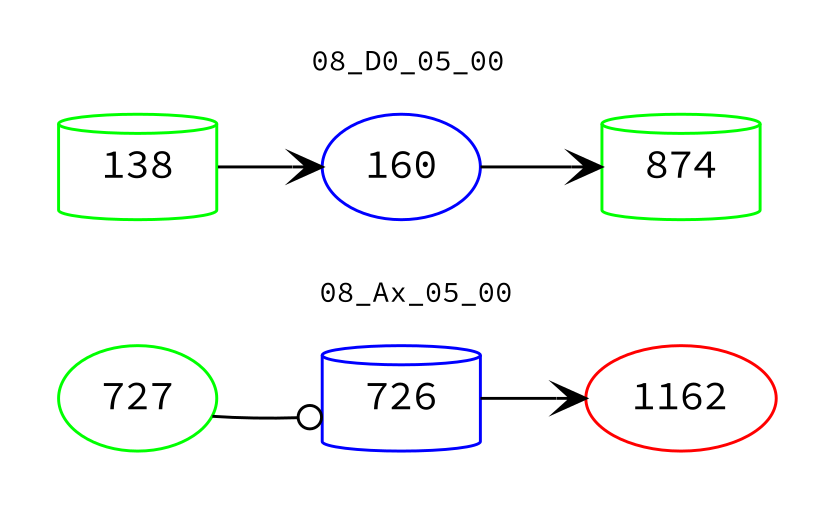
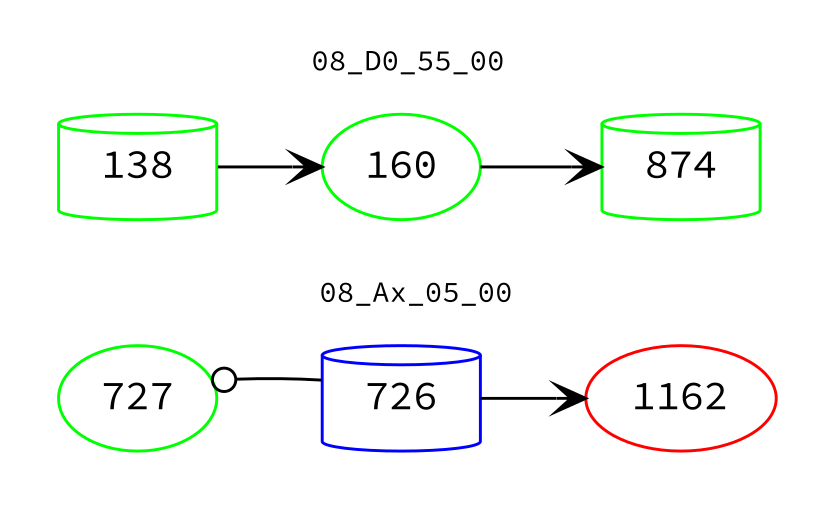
(409, 63) -> (409, 63)
(401, 167) -> (401, 167)
(255, 418) -> (279, 379)
